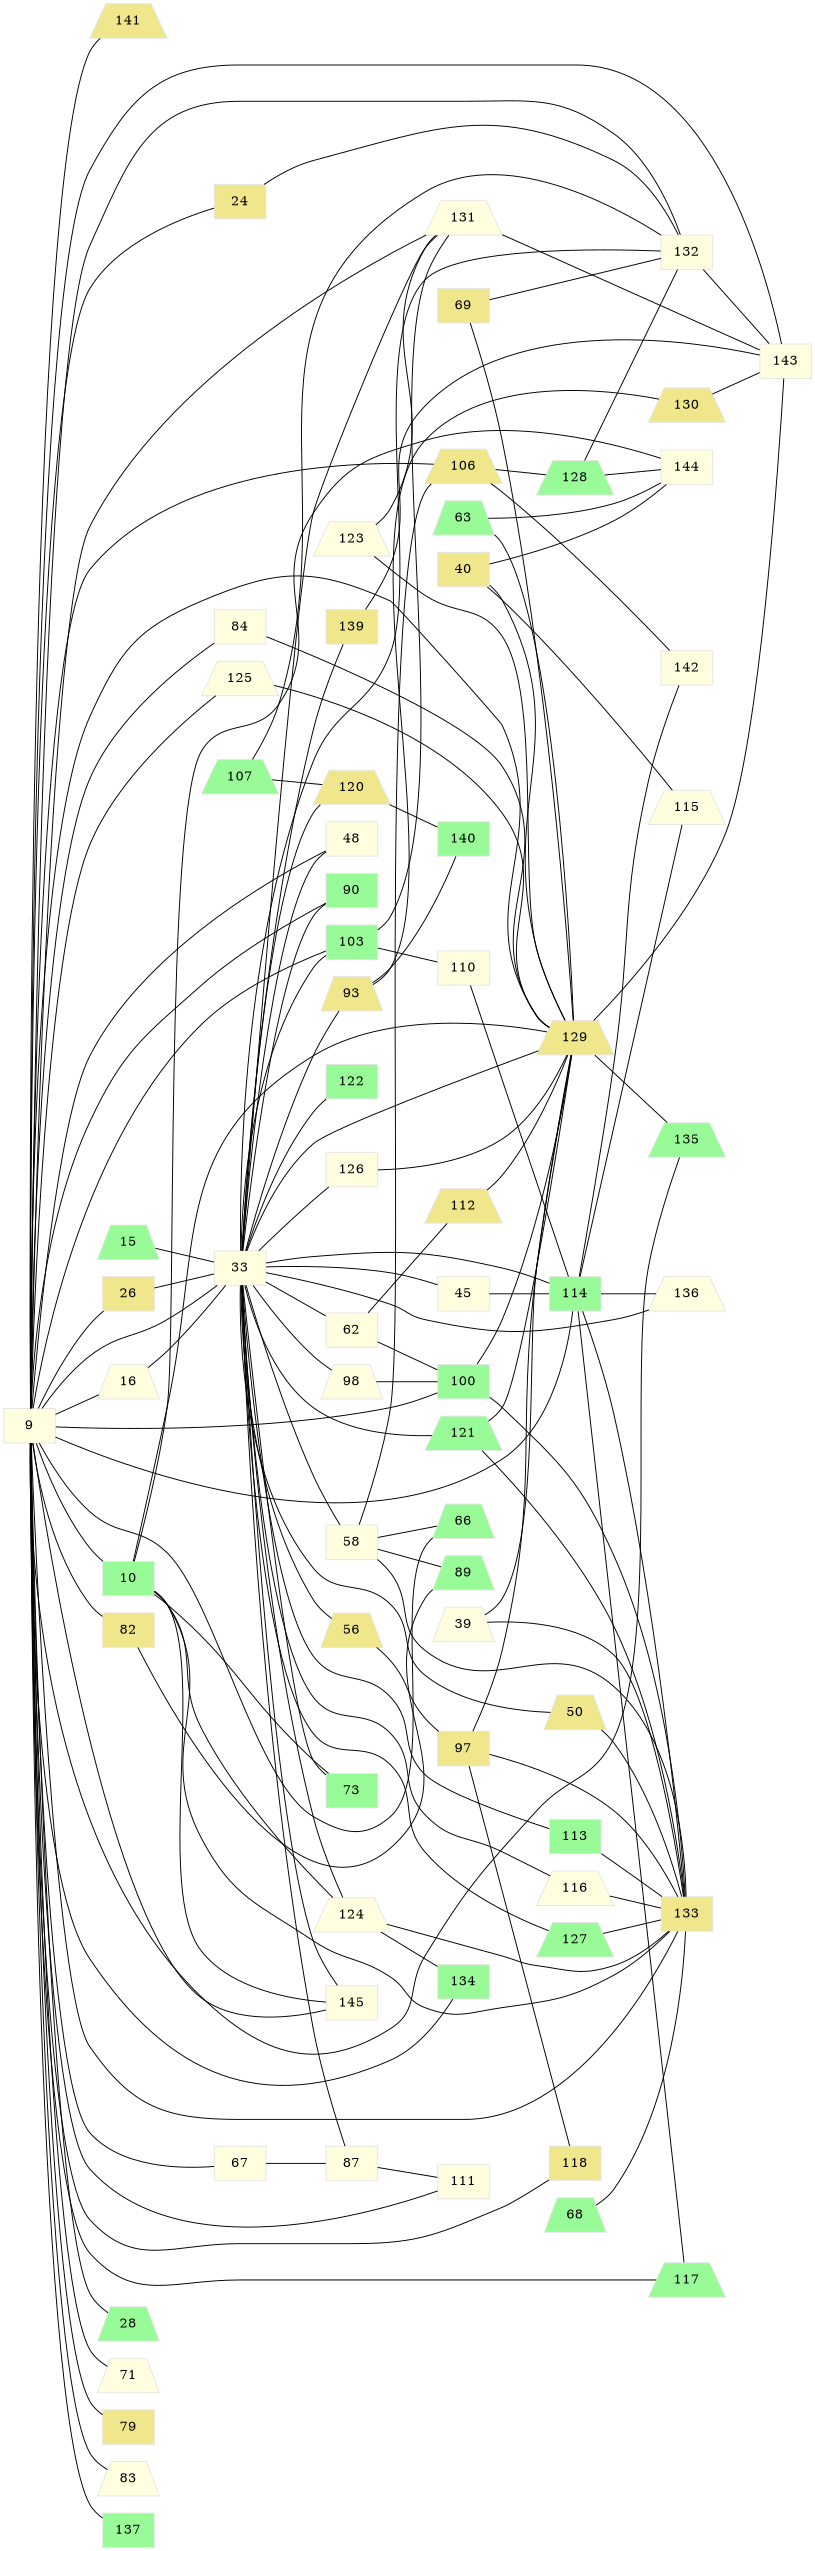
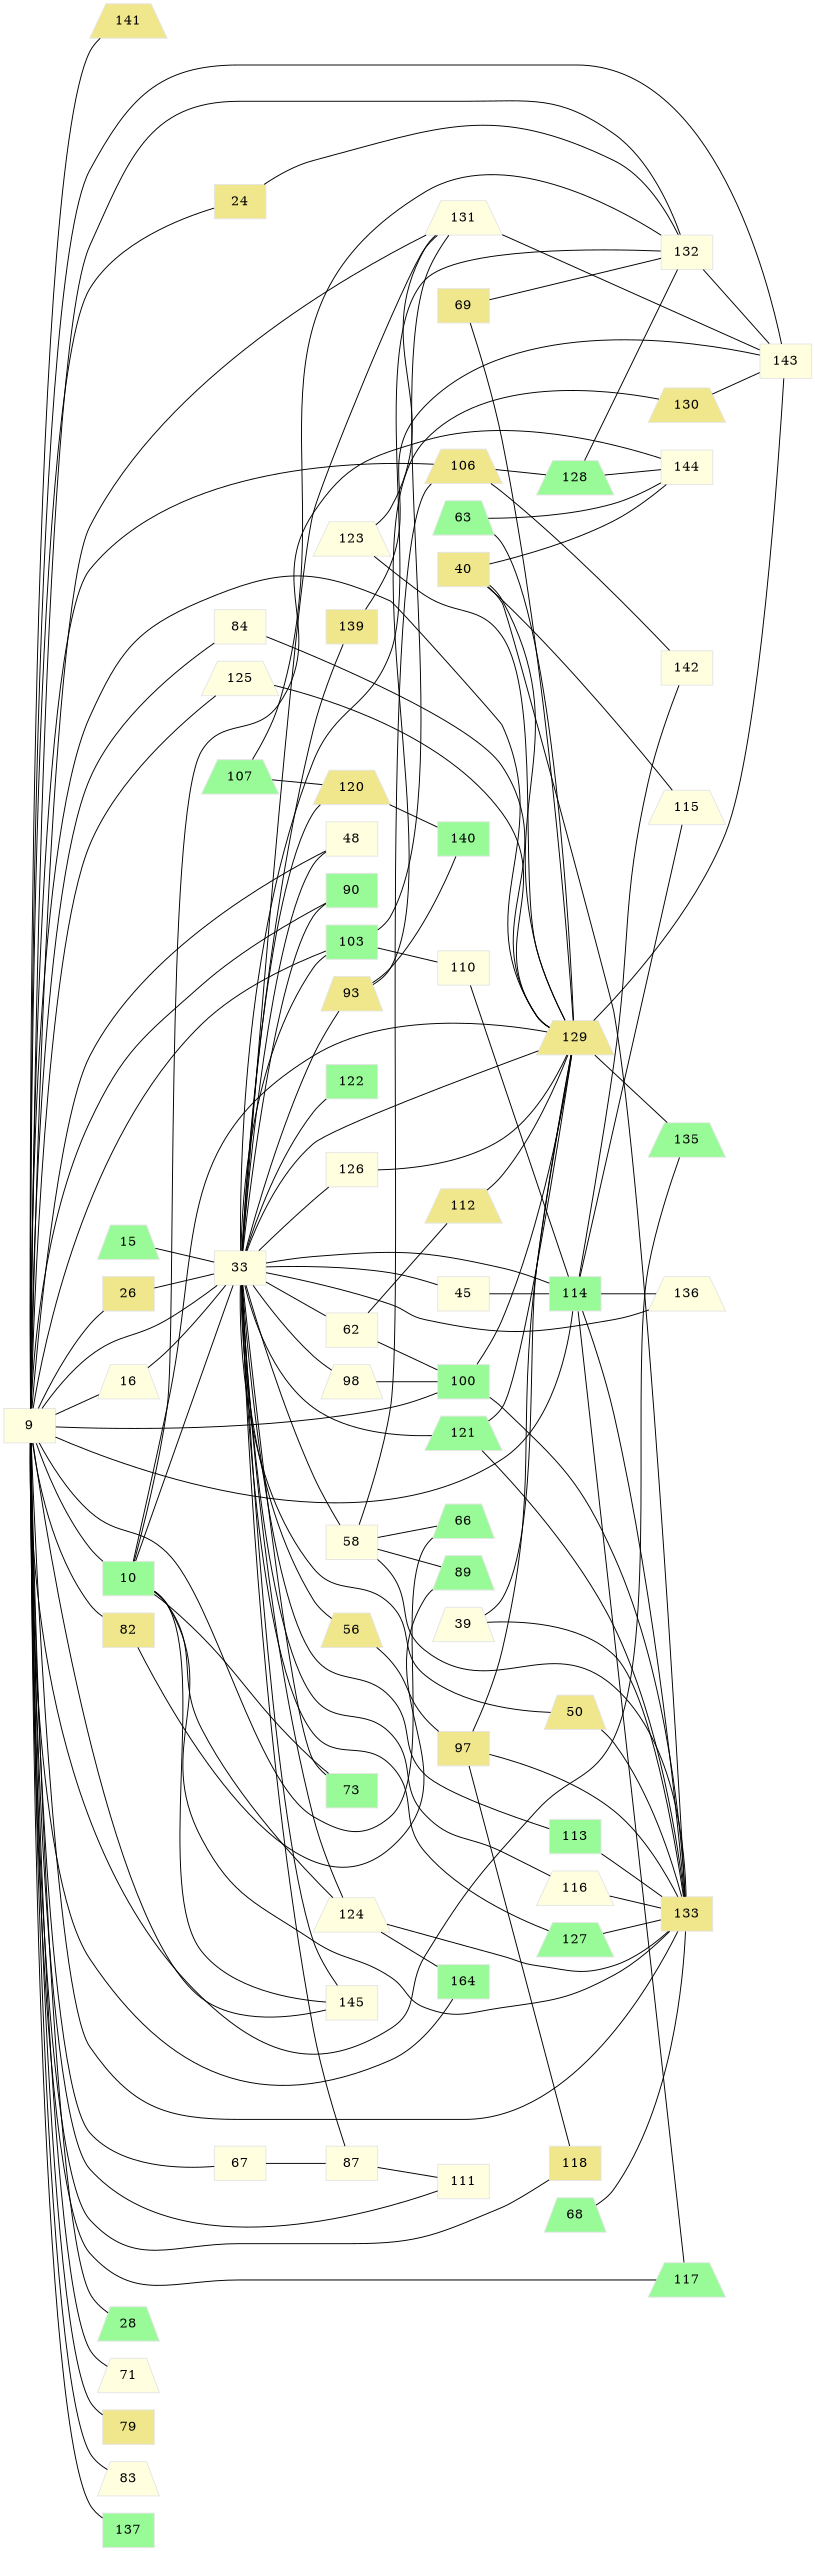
none -> (639, 1232)
none -> (187, 1416)
(464, 1982) -> (464, 1982)
